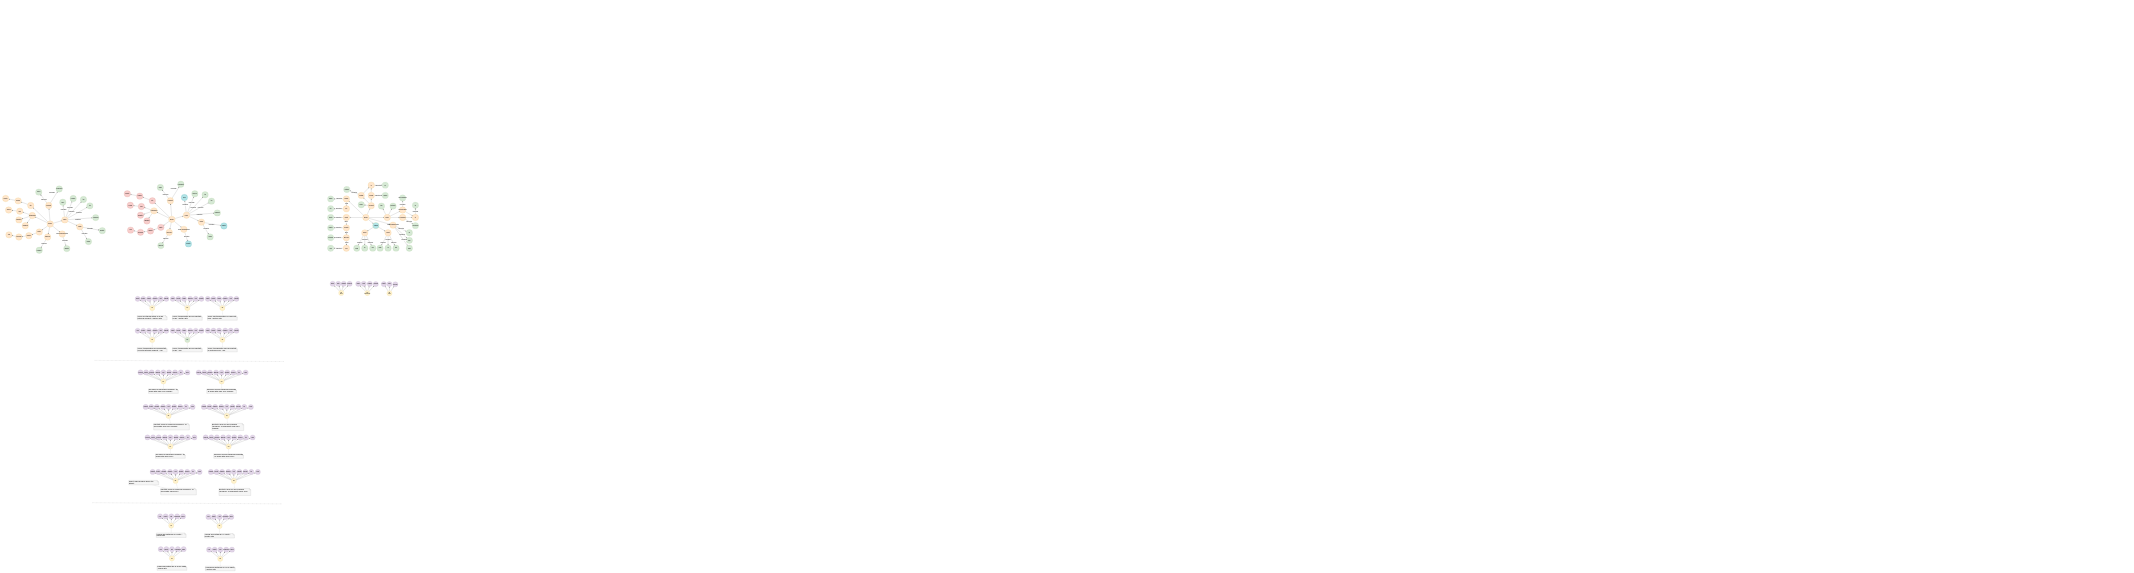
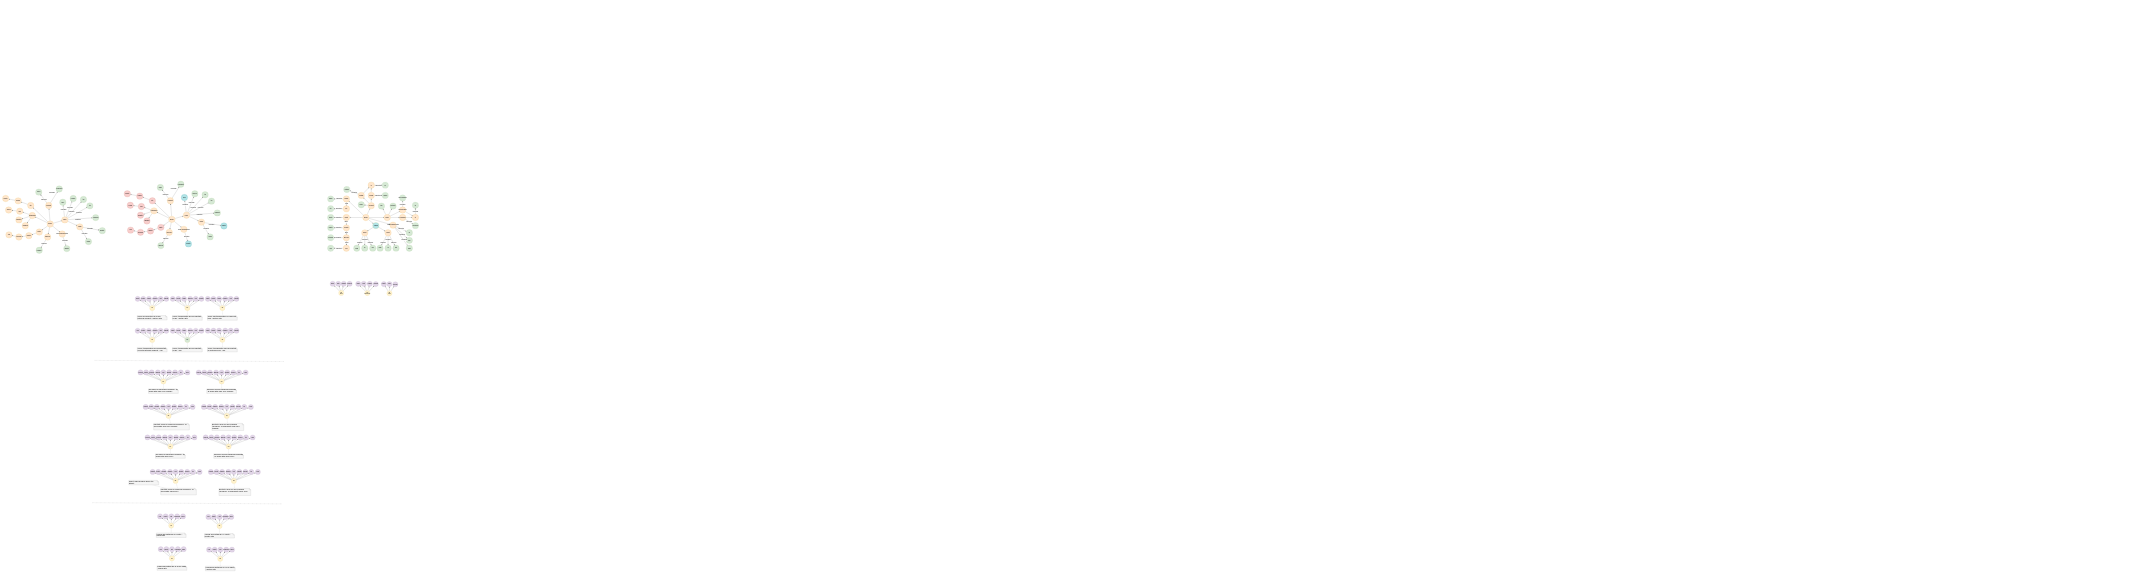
(152, 317) -> (152, 317)
